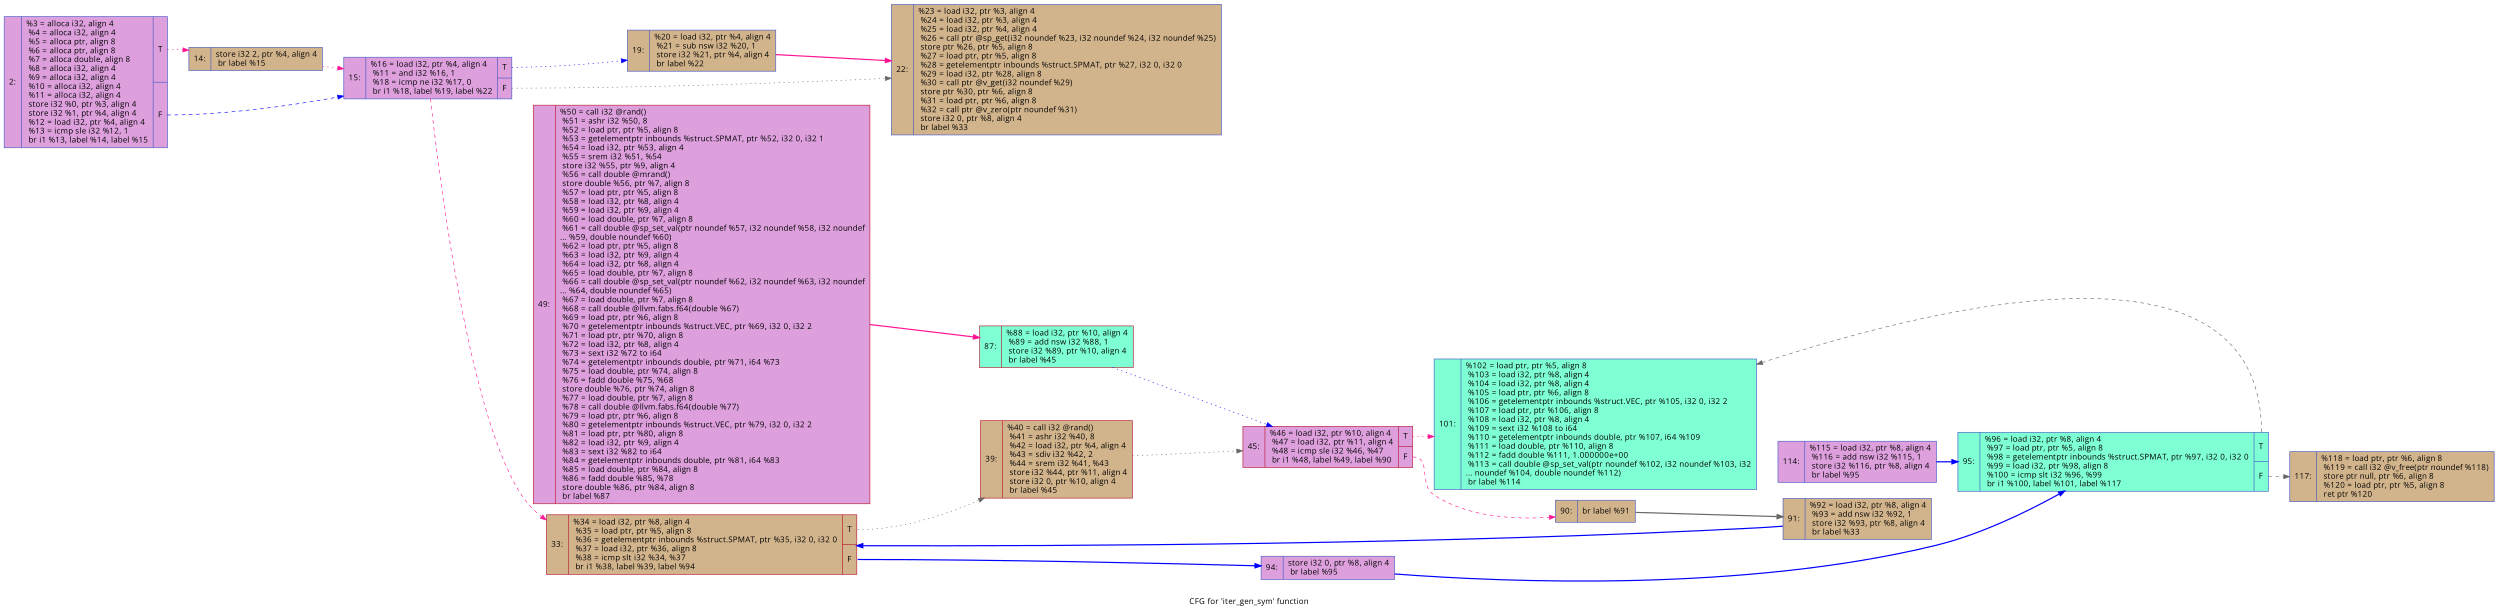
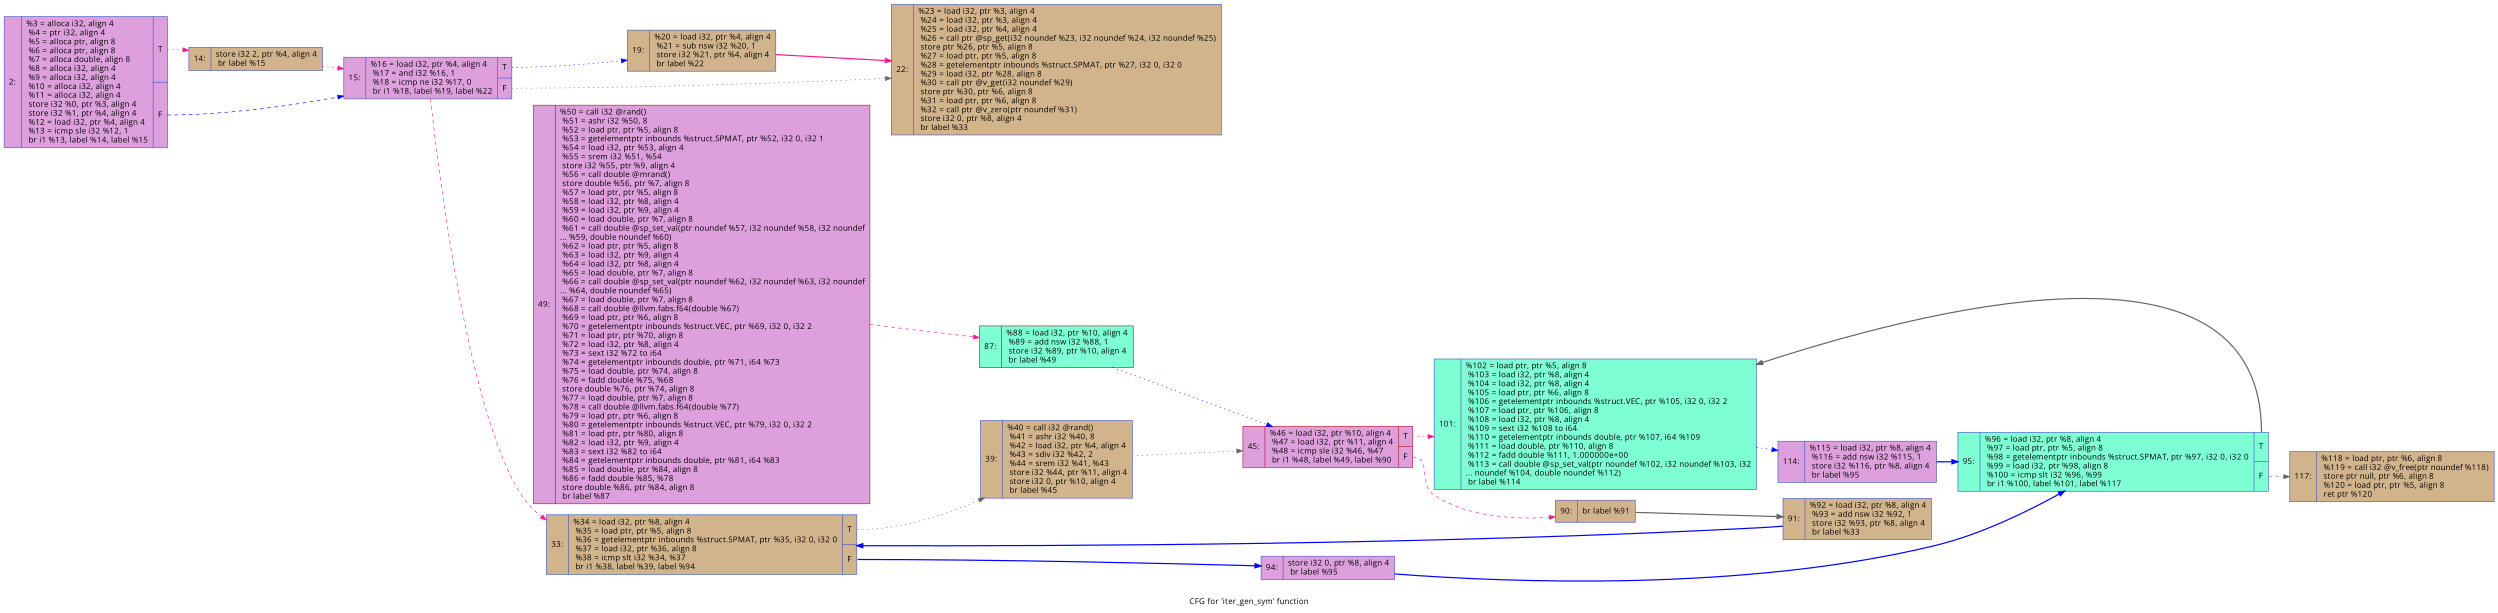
(71, 33) -> (66, 33)
(413, 73) -> (413, 73)
(2045, 301) -> (2045, 301)
(922, 331) -> (922, 331)
(1032, 360) -> (1032, 360)
none -> (1764, 448)
(1056, 459) -> (1056, 459)
(702, 545) -> (702, 545)
